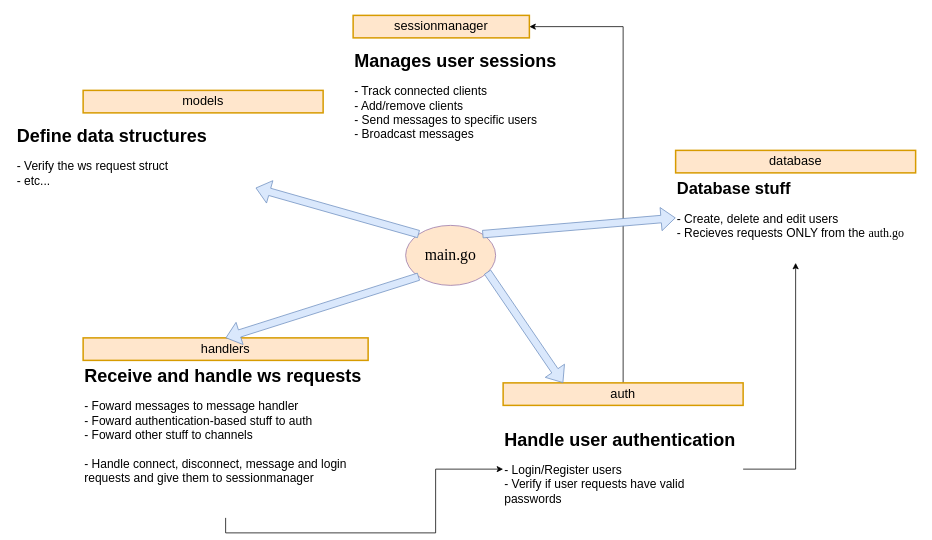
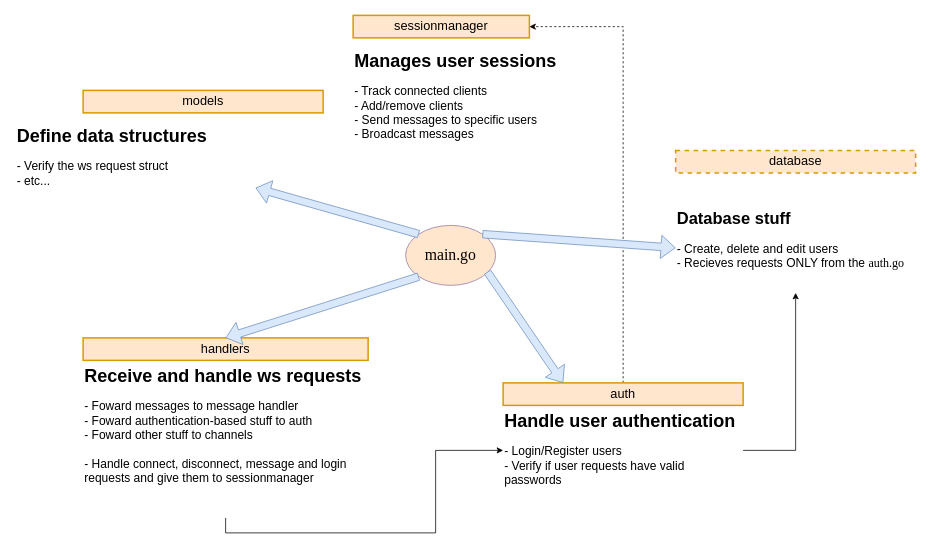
(623, 160) -> (623, 160)
(795, 162) -> (795, 162)
(795, 218) -> (795, 248)
(623, 469) -> (623, 450)
